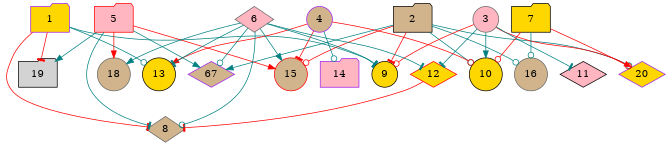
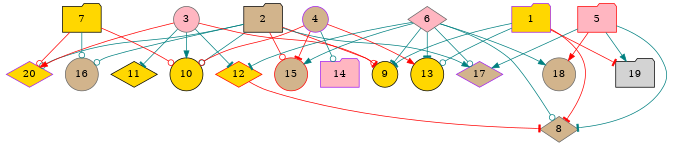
(194, 44) -> none
(211, 74) -> (480, 74)
(583, 74) -> (134, 74)
